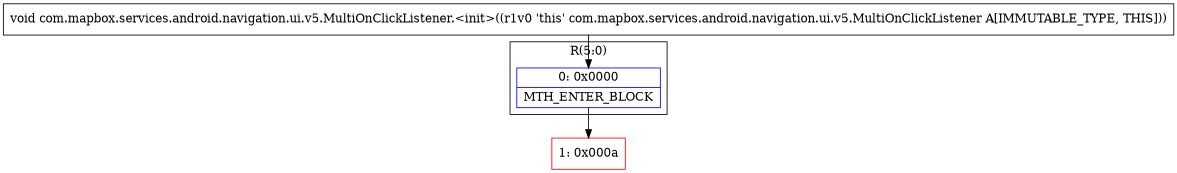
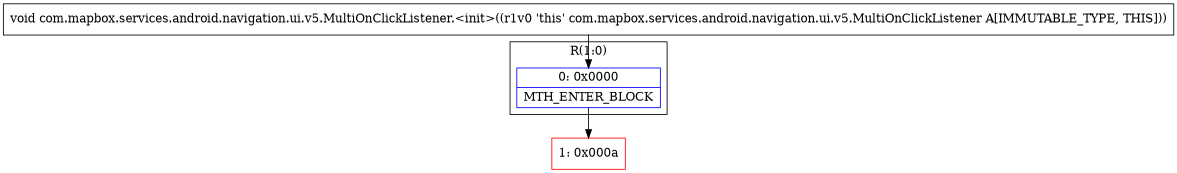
(589, 52) -> (589, 52)
